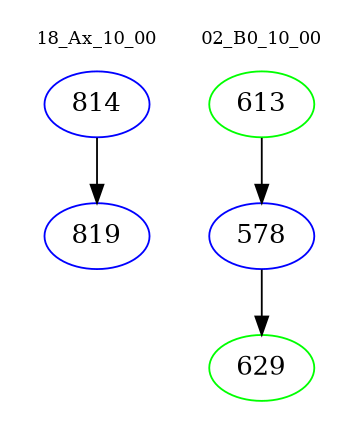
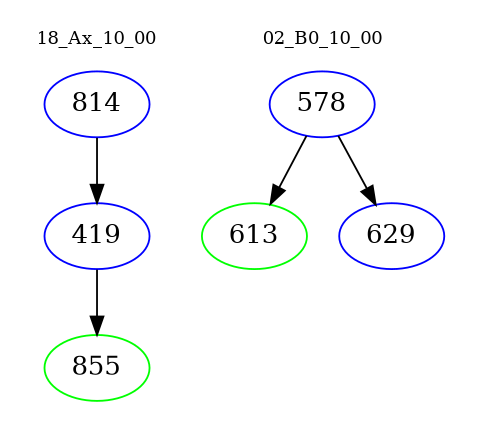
(262, 161) -> (293, 162)
(97, 236) -> (97, 236)
none -> (97, 368)
(262, 368) -> (392, 236)
